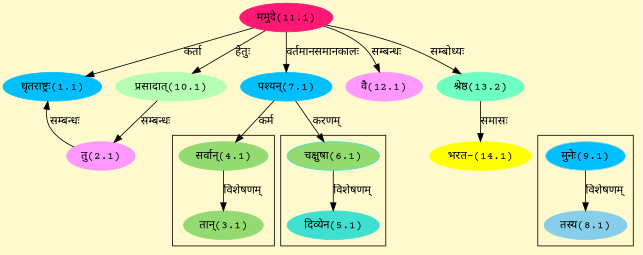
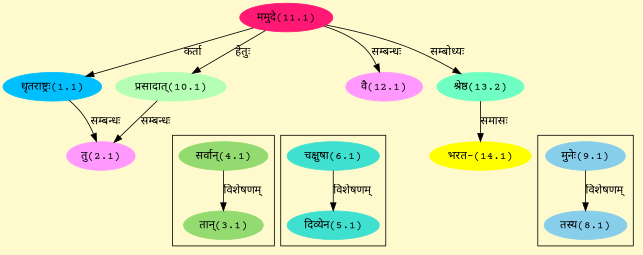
(286, 87) -> none
(54, 133) -> (84, 116)
(333, 156) -> (333, 156)
(586, 156) -> (586, 156)
